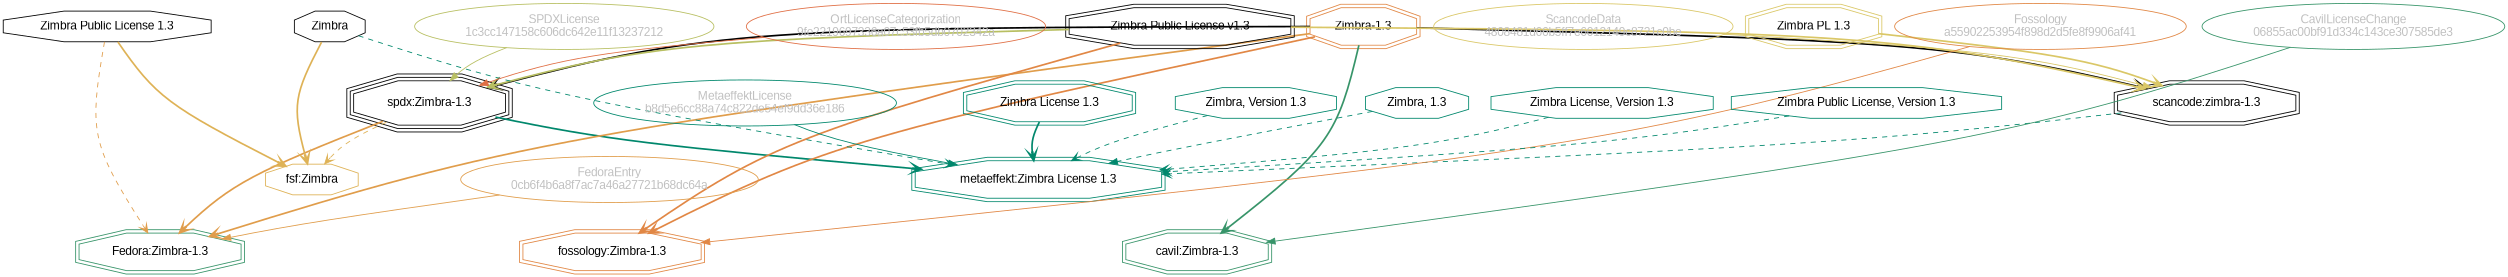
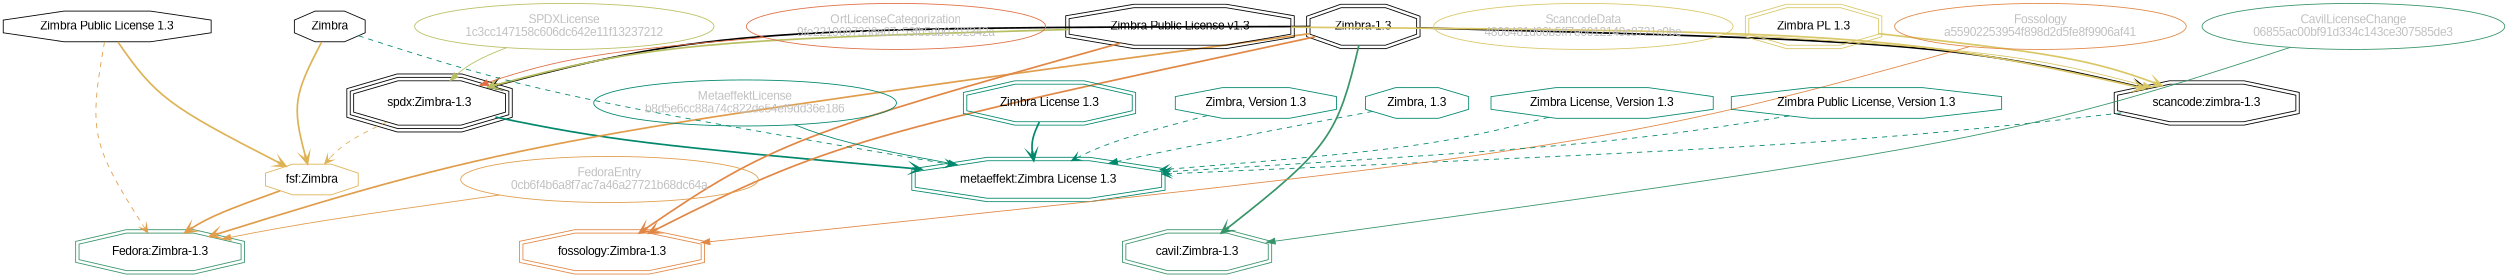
(1363, 26) -> (1363, 26)
(284, 162) -> (235, 207)
